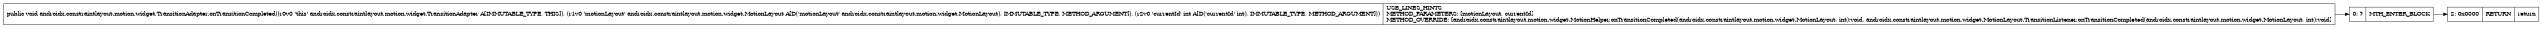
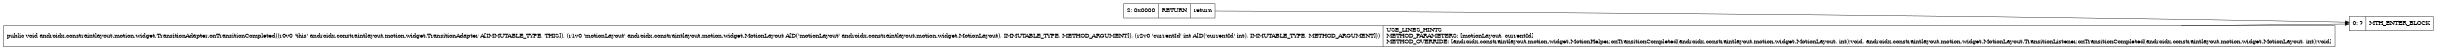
(2438, 14) -> (1780, 15)
